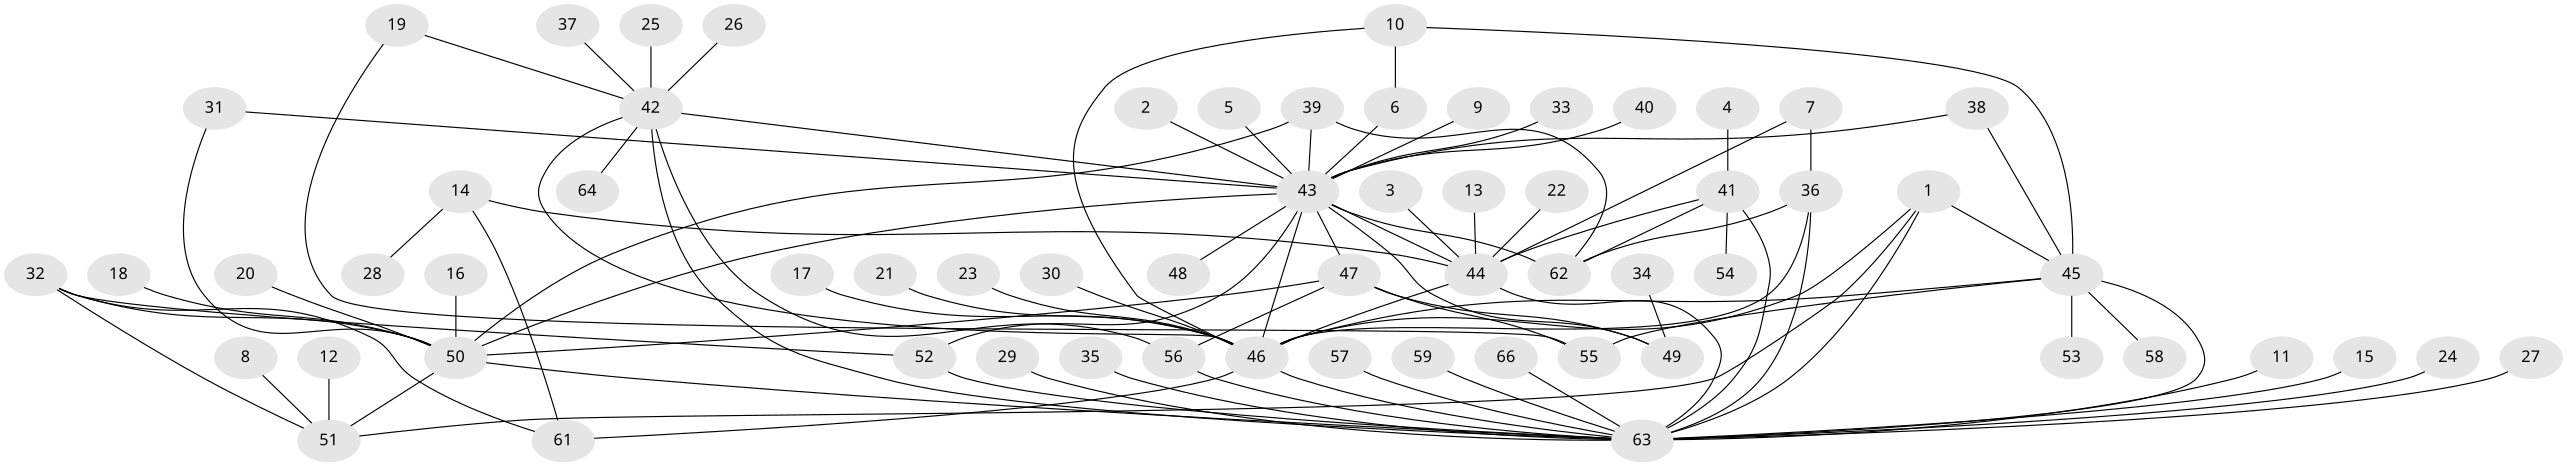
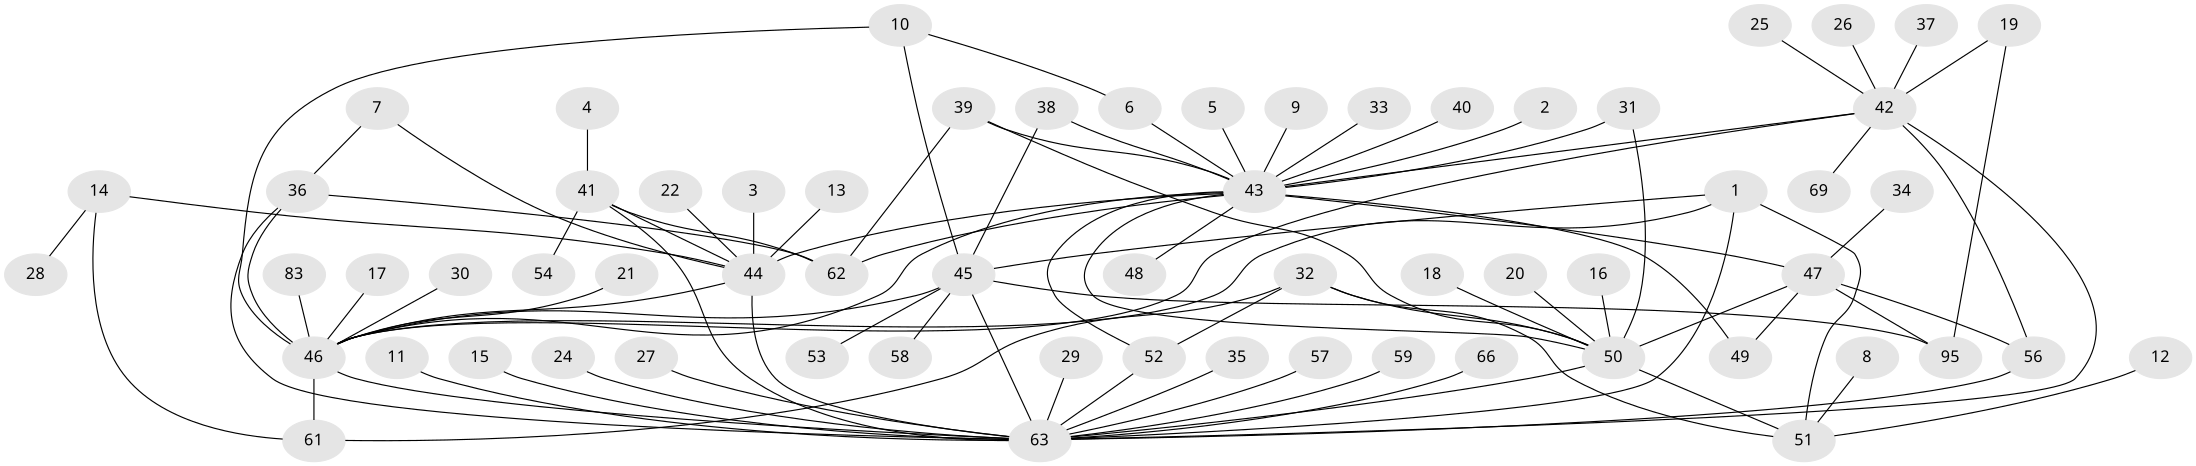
(587, 192) -> (1819, 192)
(968, 275) -> (294, 275)
(1657, 316) -> (1857, 233)
(1589, 358) -> (1951, 358)
